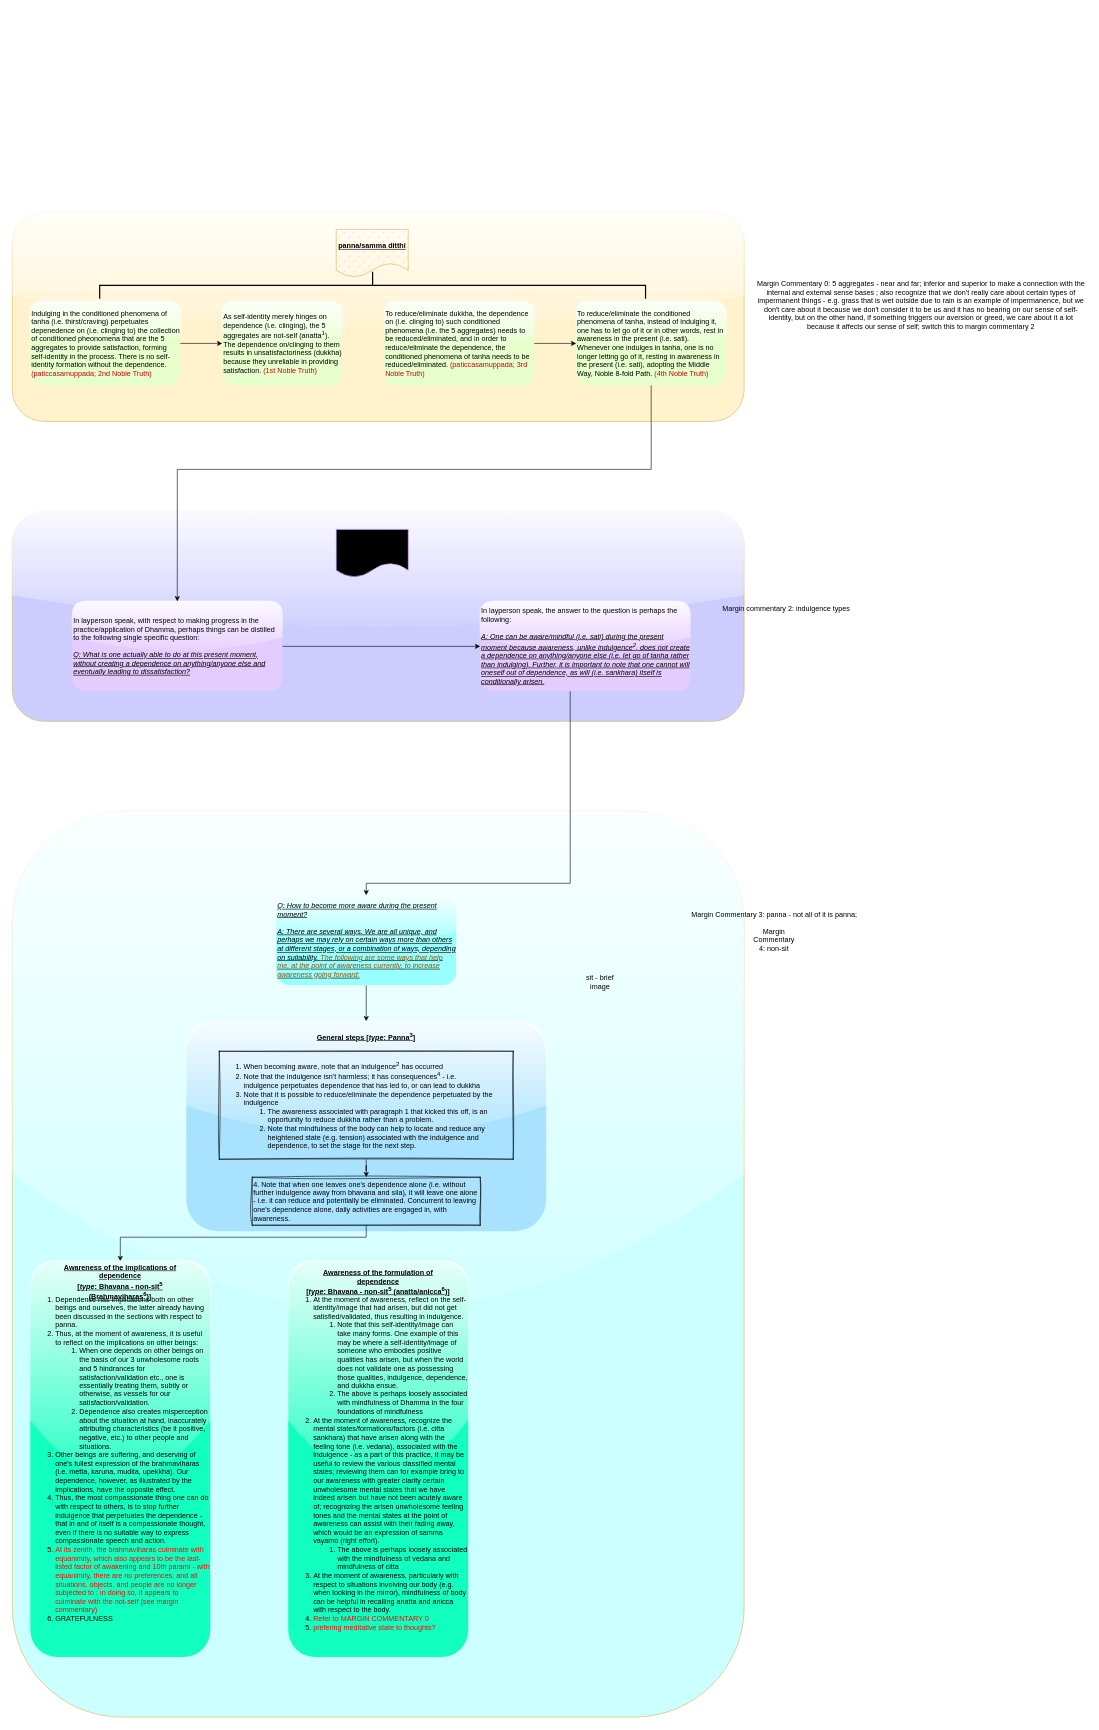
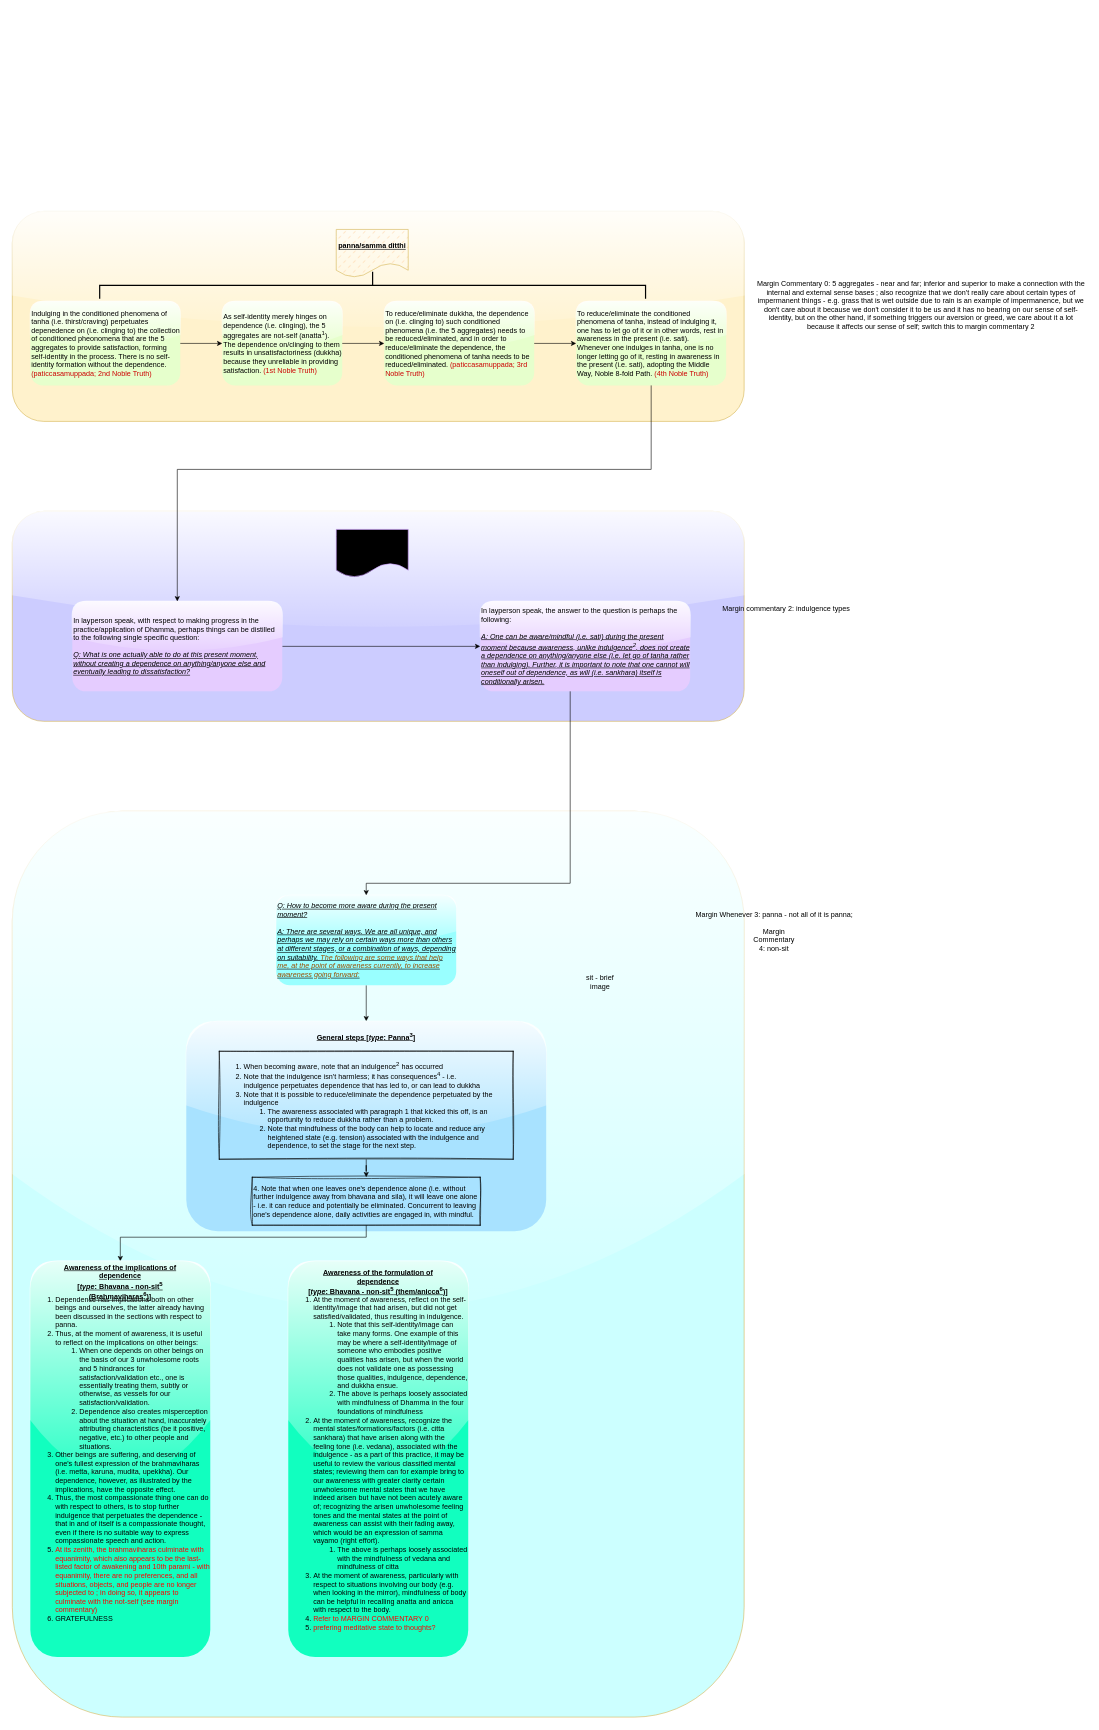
none -> (361, 344)
(775, 915) -> (775, 915)
(367, 1202) -> (367, 1202)
(378, 1283) -> (378, 1283)
